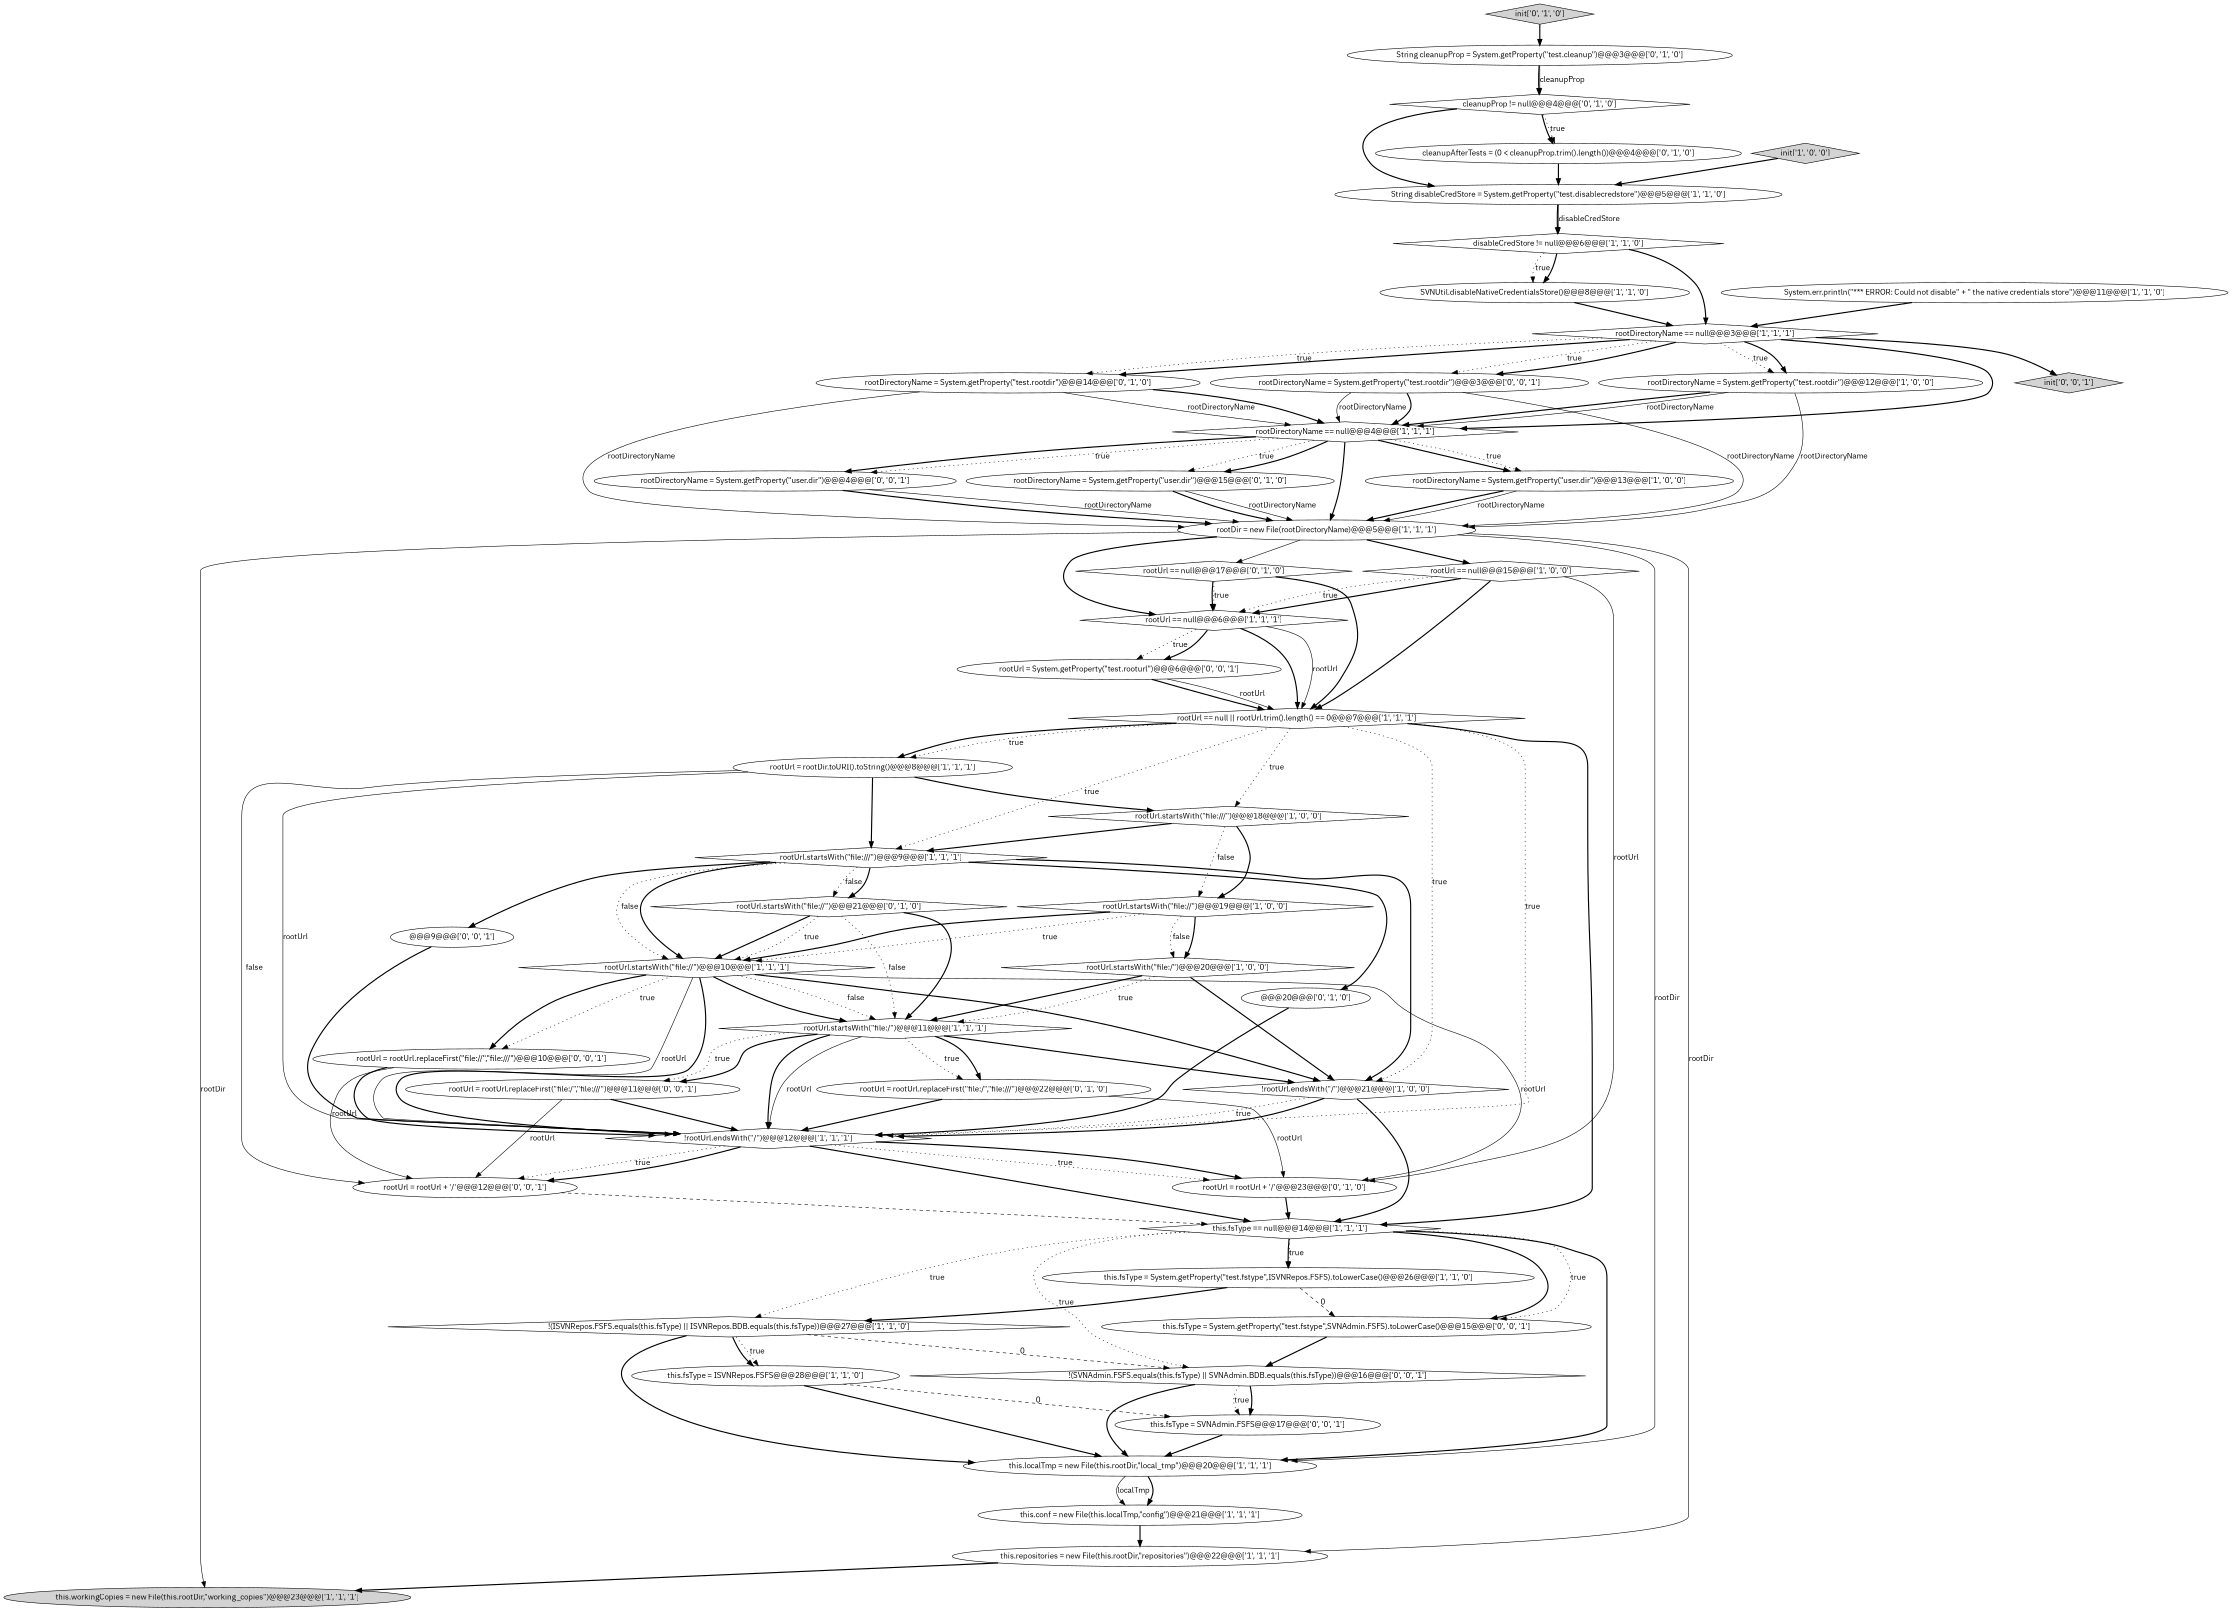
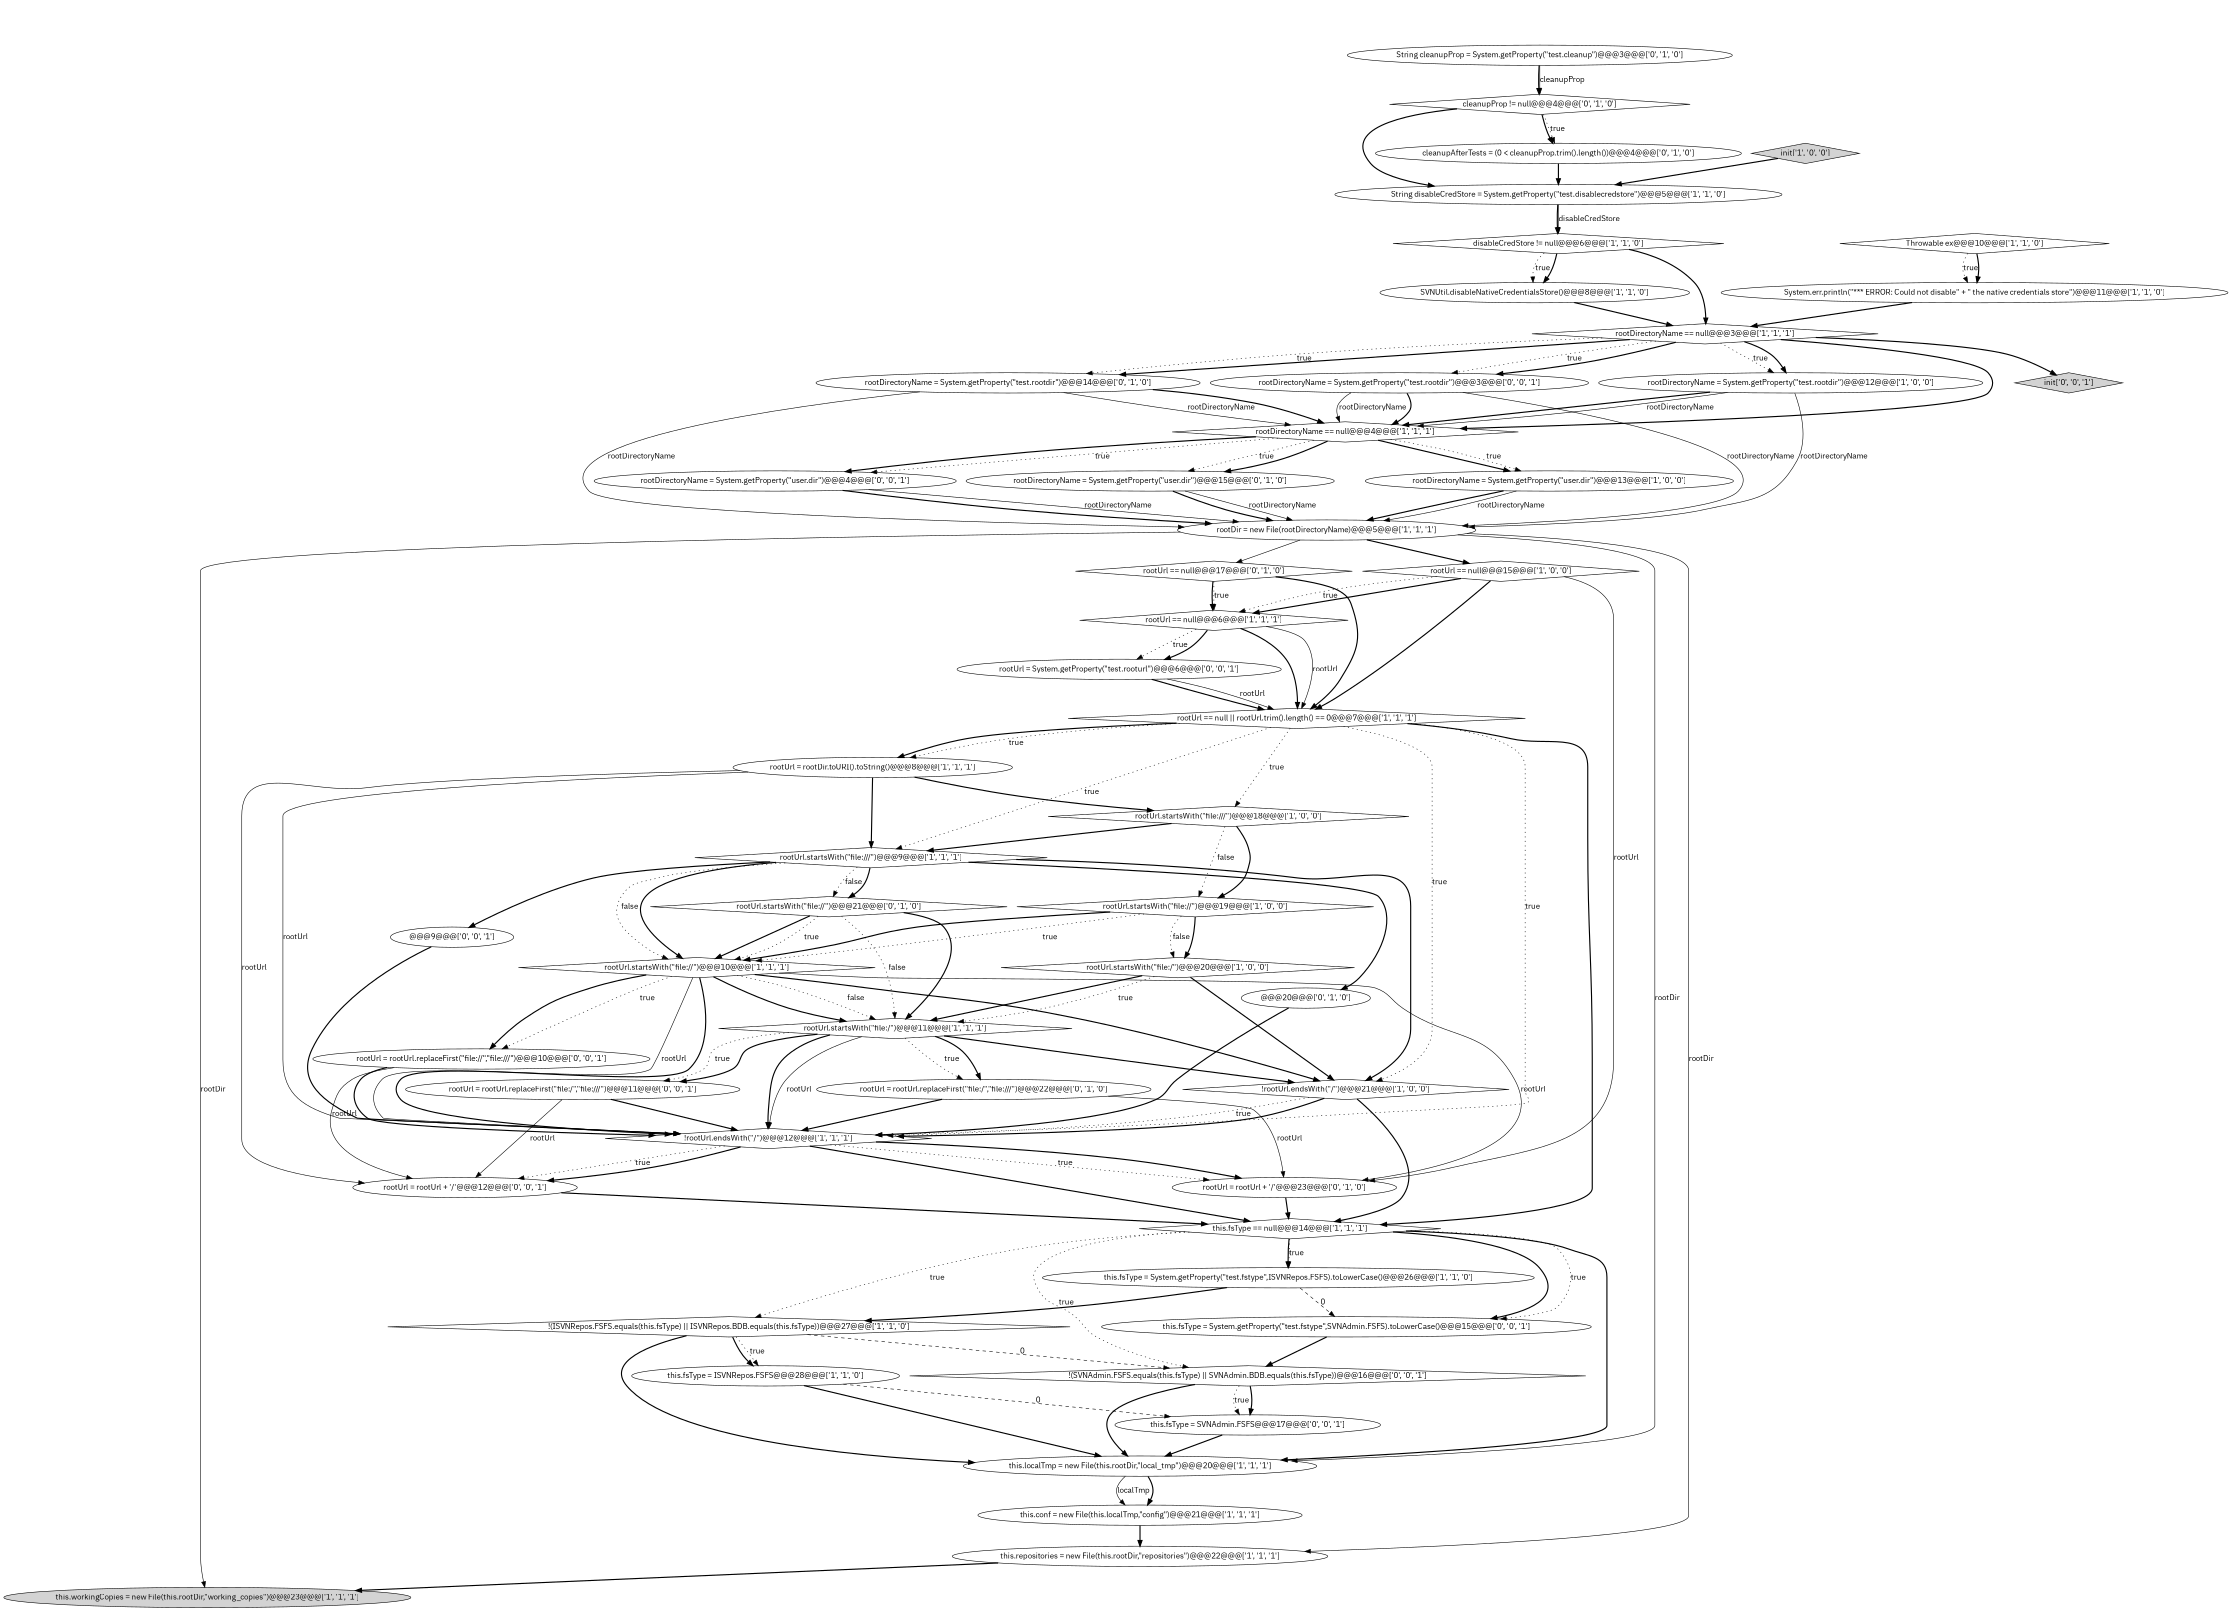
(1540, 14) -> none
none -> (1975, 244)
(1341, 479) -> none
(1086, 554) -> none
(254, 968) -> (254, 968)
(881, 1208) -> (881, 1208)
